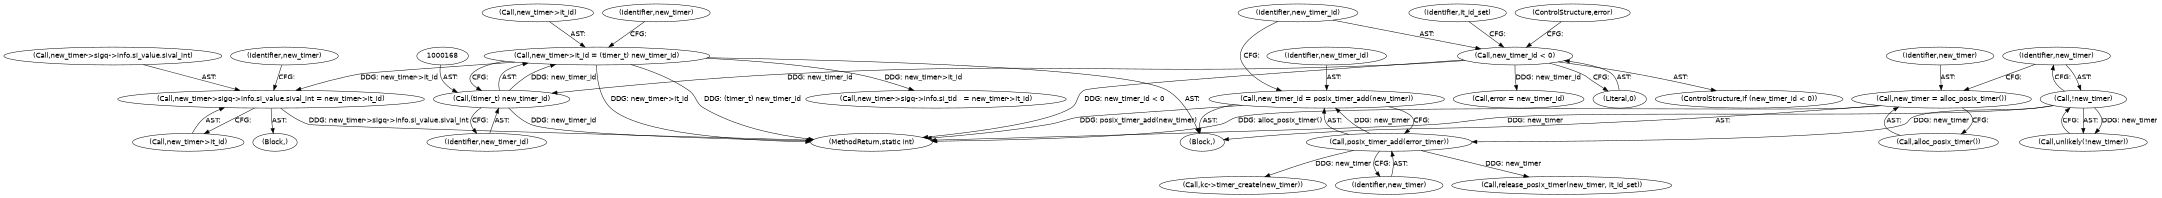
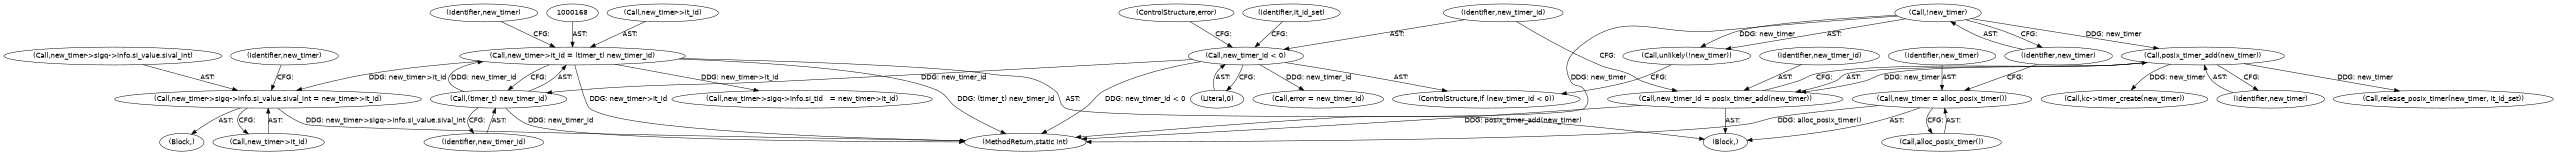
(442, 80) -> (573, 32)
(2062, 123) -> (1620, 84)
(1389, 142) -> (2203, 56)
